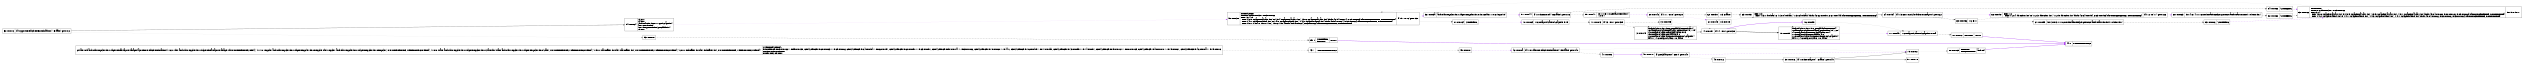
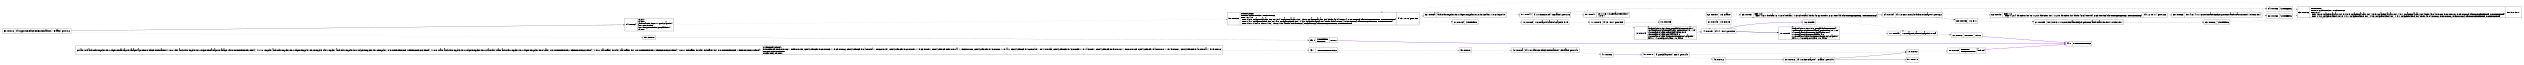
(1666, 15) -> none
